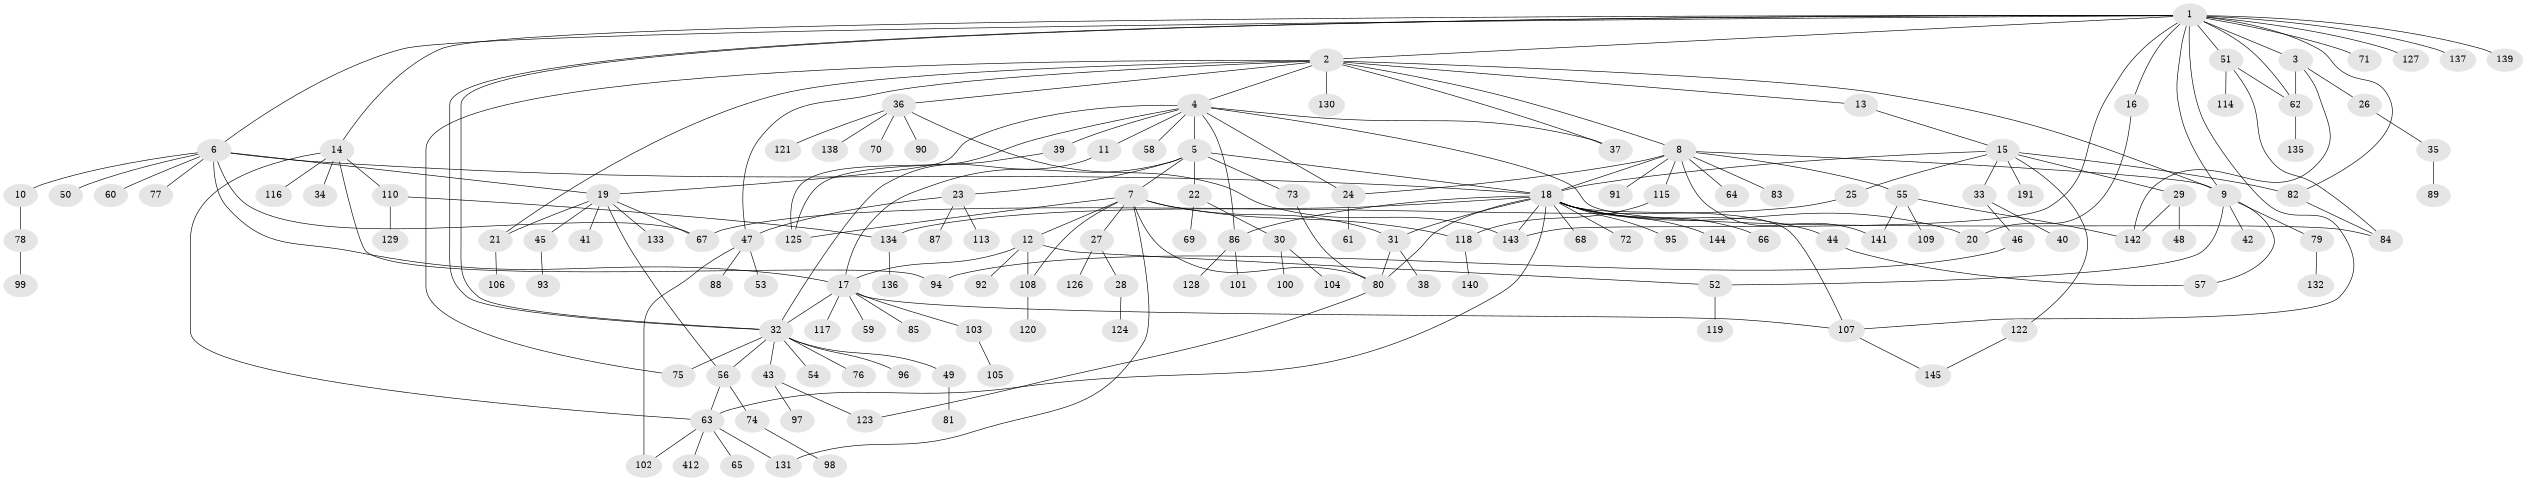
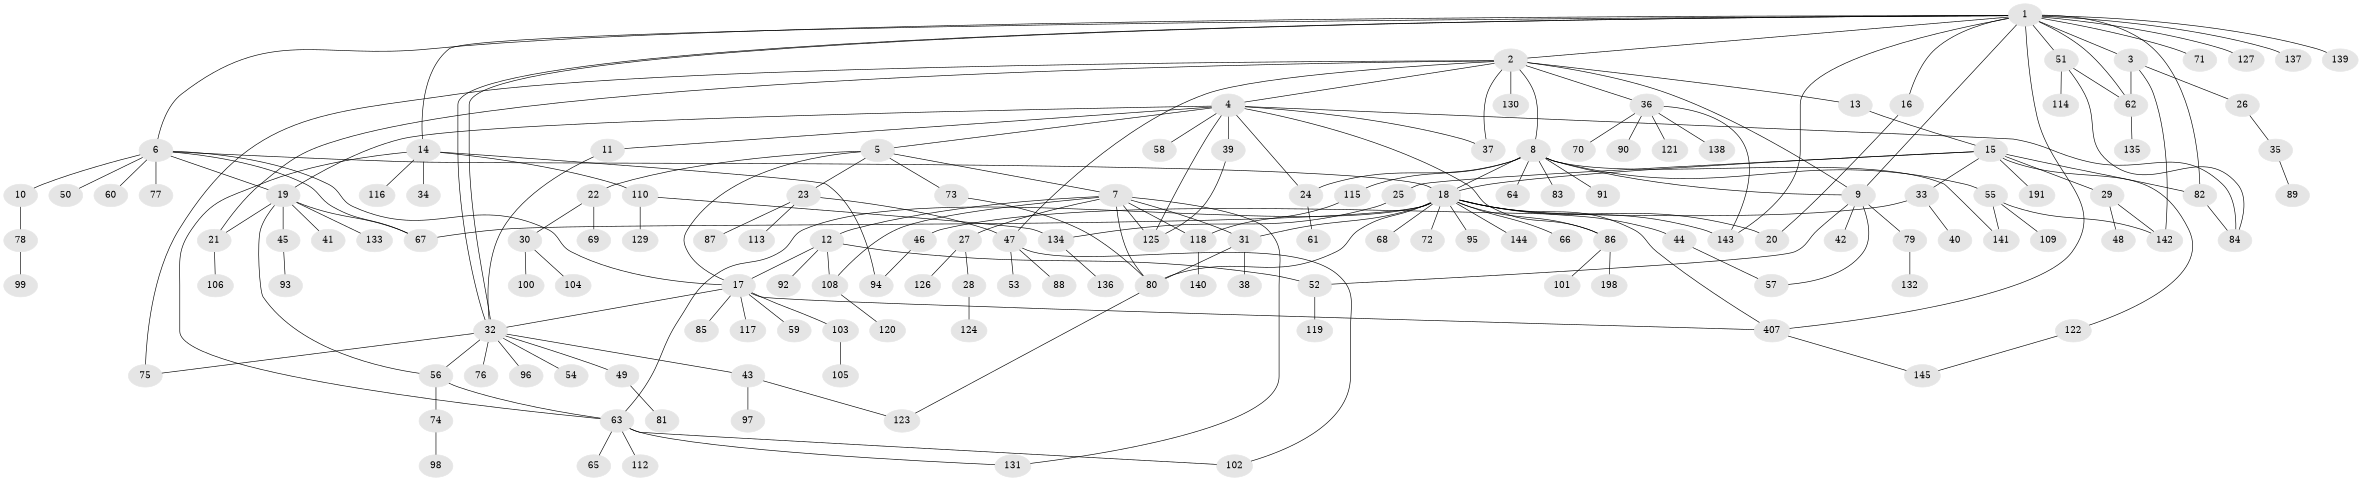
(1371, 173) -> none
(1191, 286) -> (1609, 286)
(1847, 331) -> (1772, 331)
(691, 466) -> (640, 466)
